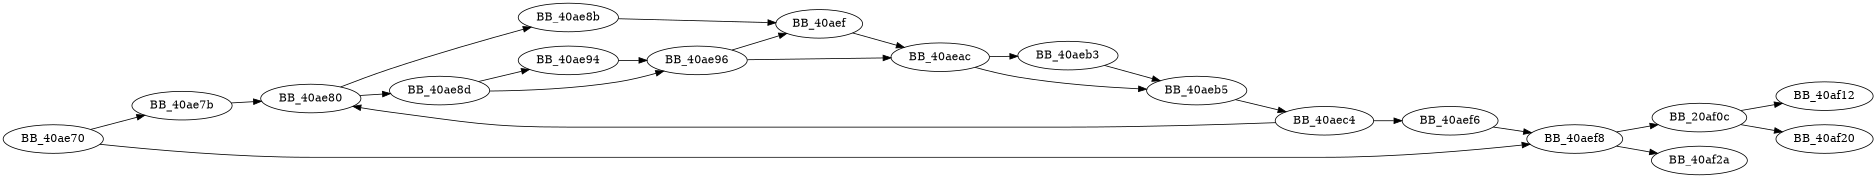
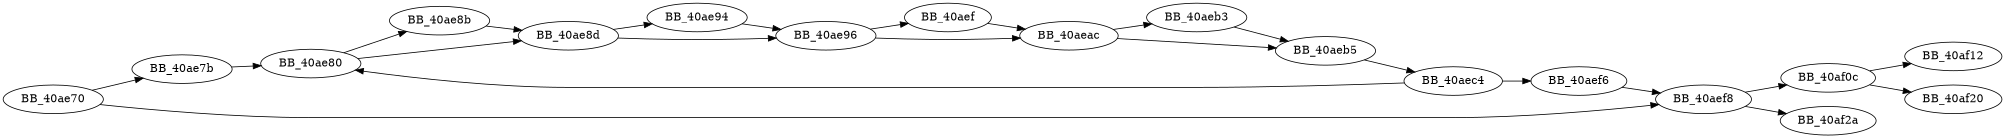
(693, 21) -> (500, 28)
(1699, 118) -> (1828, 78)
